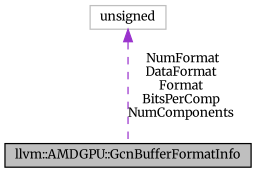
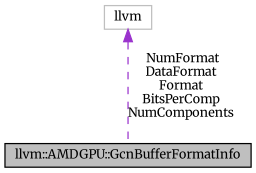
(128, 17) -> (128, 17)
